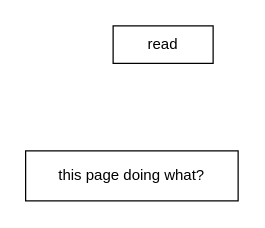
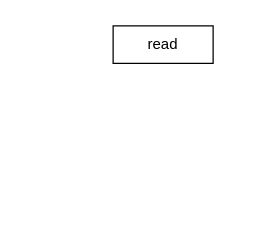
(132, 176) -> none
